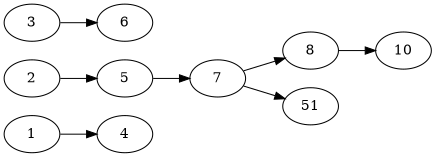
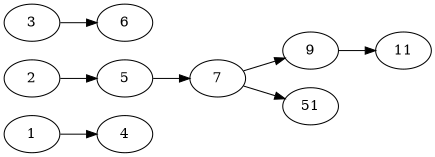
(311, 51) -> (311, 51)
(403, 51) -> (403, 51)
